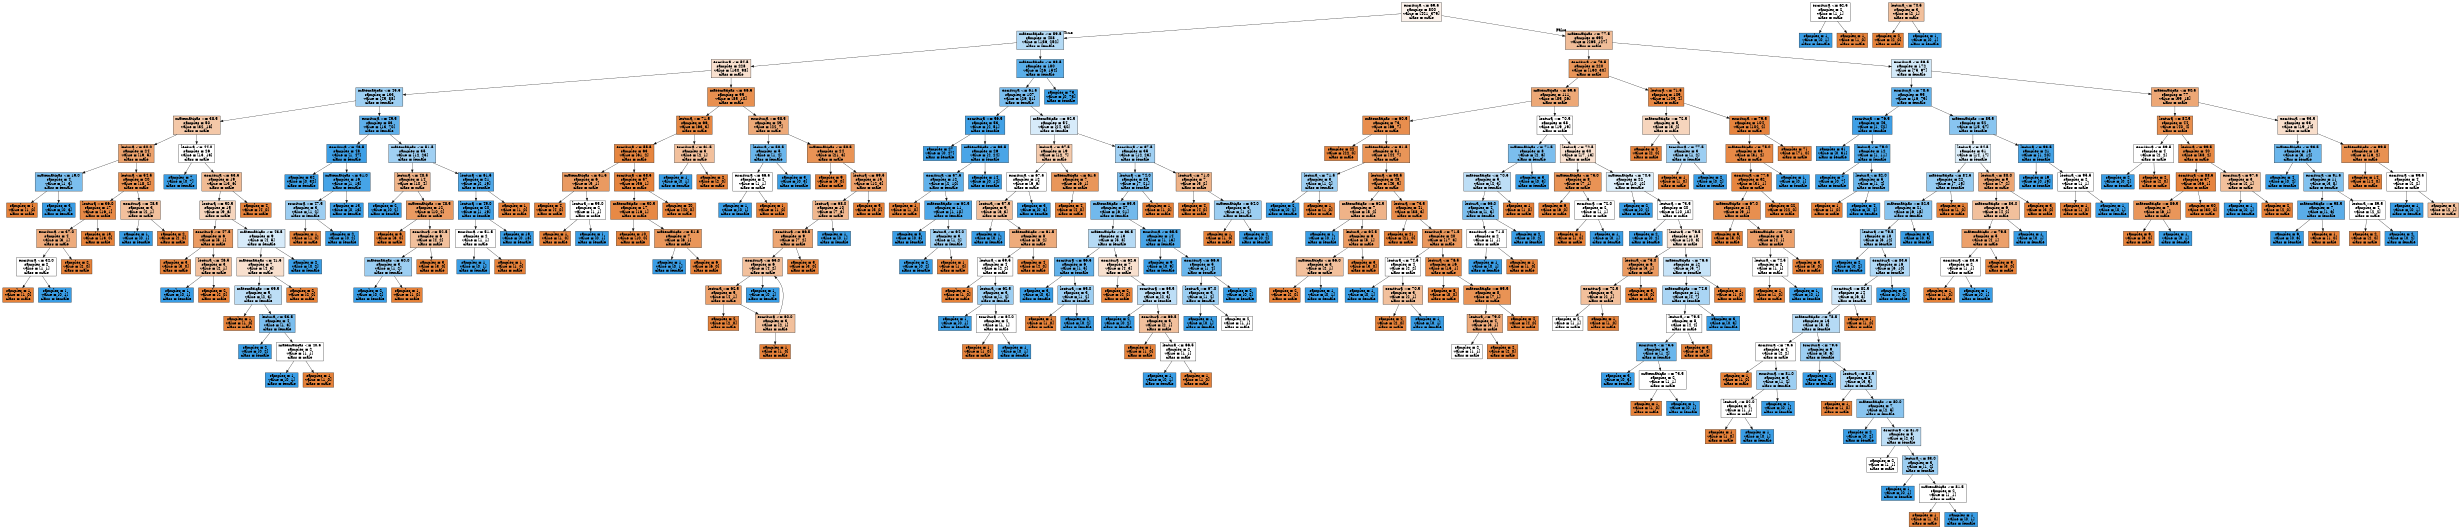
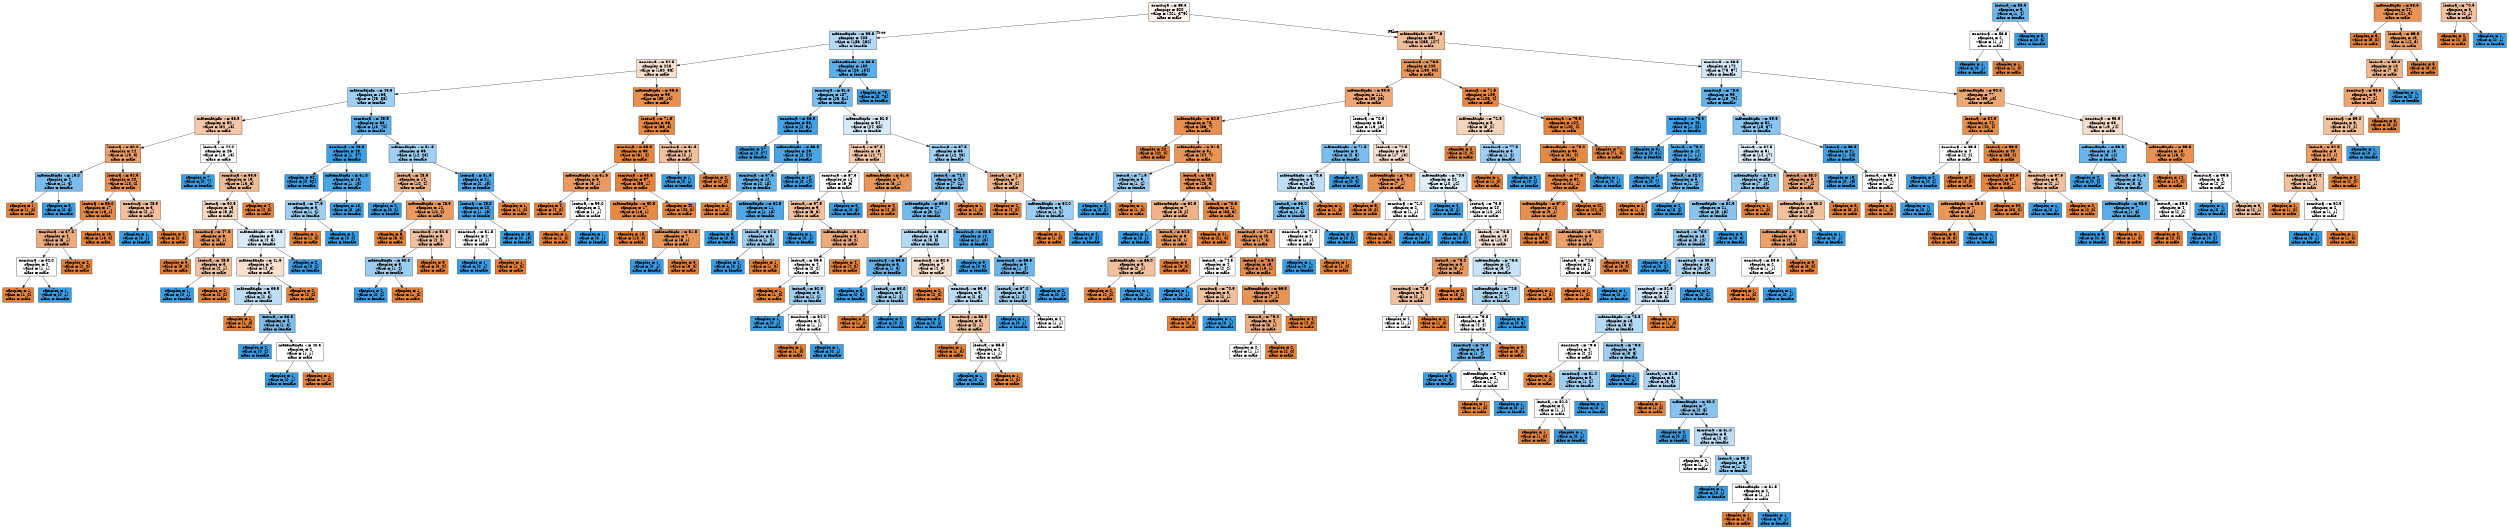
(768, 125) -> none
(783, 295) -> (2313, 195)
(1443, 295) -> none
